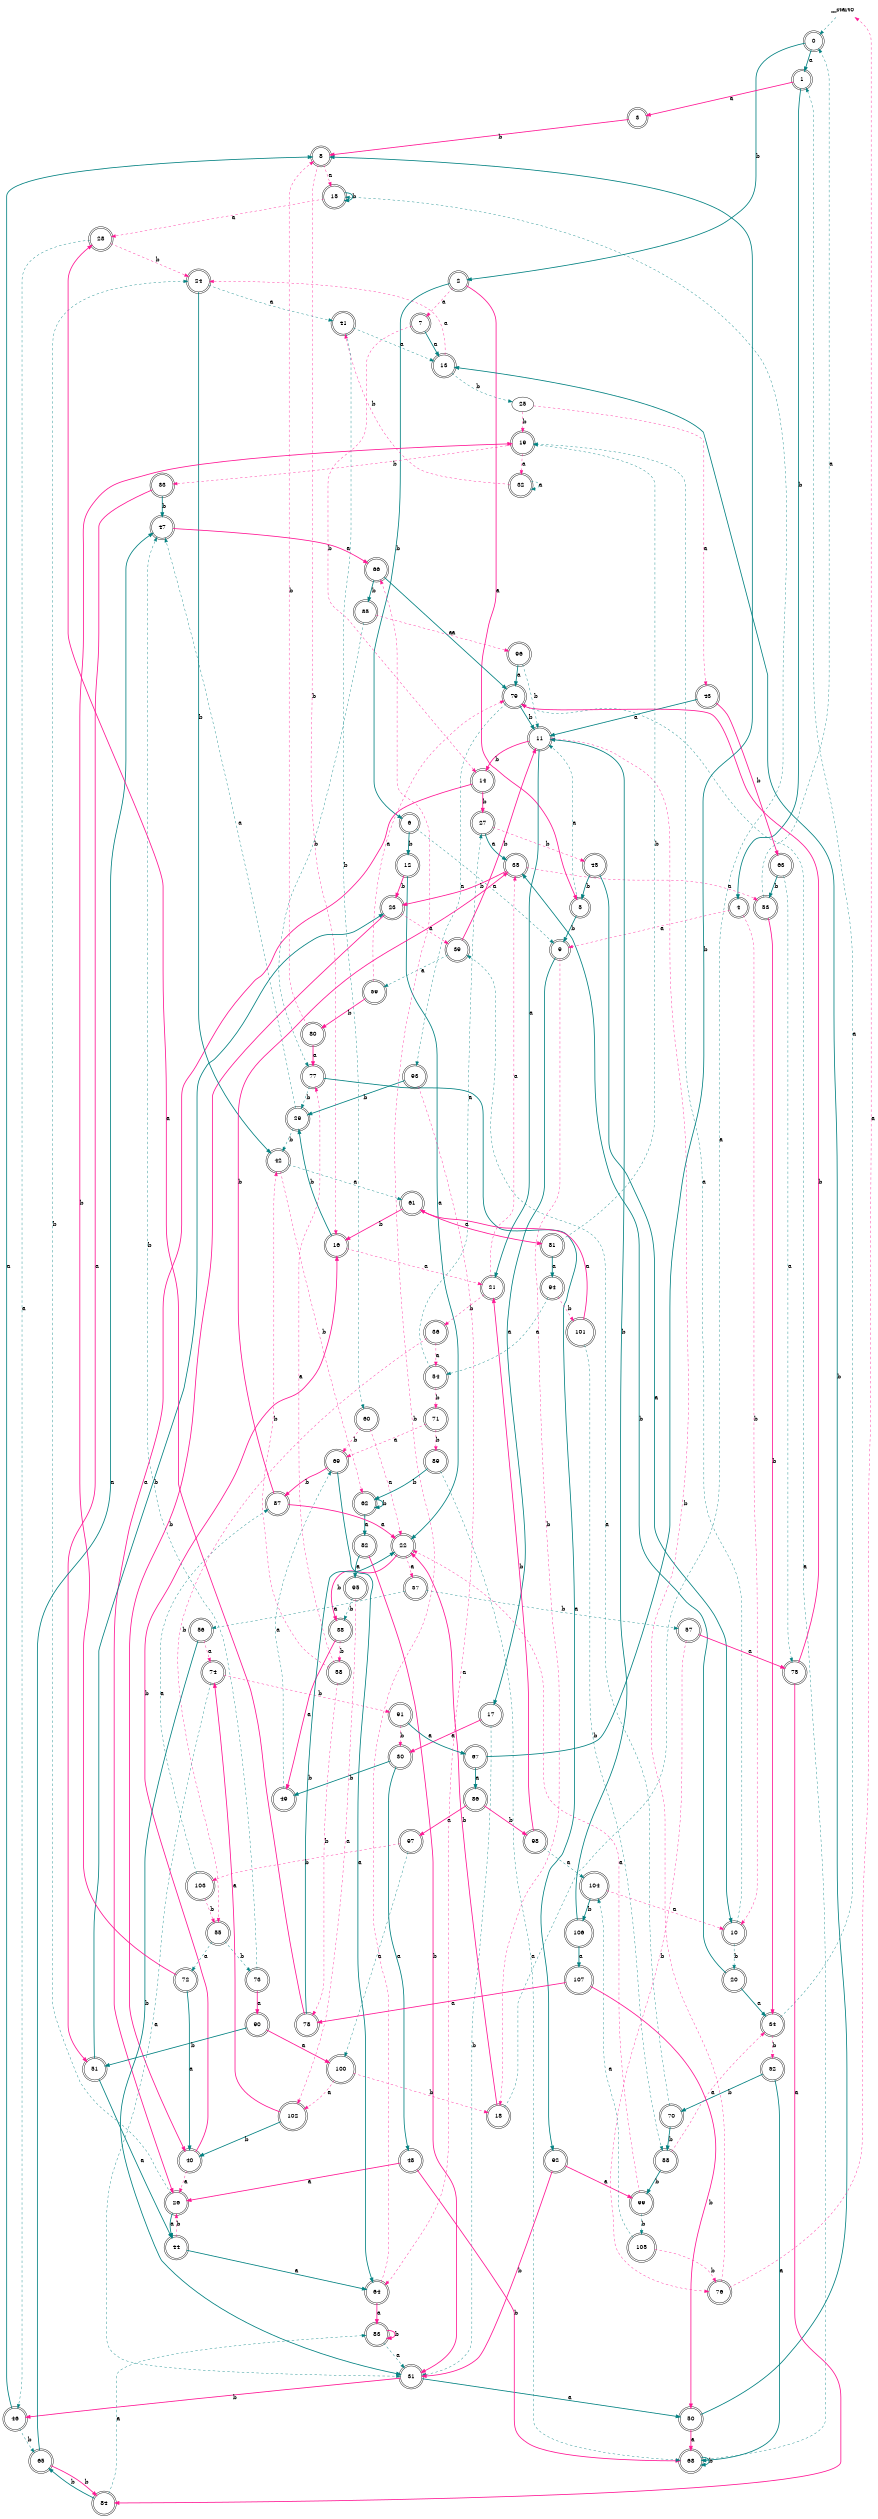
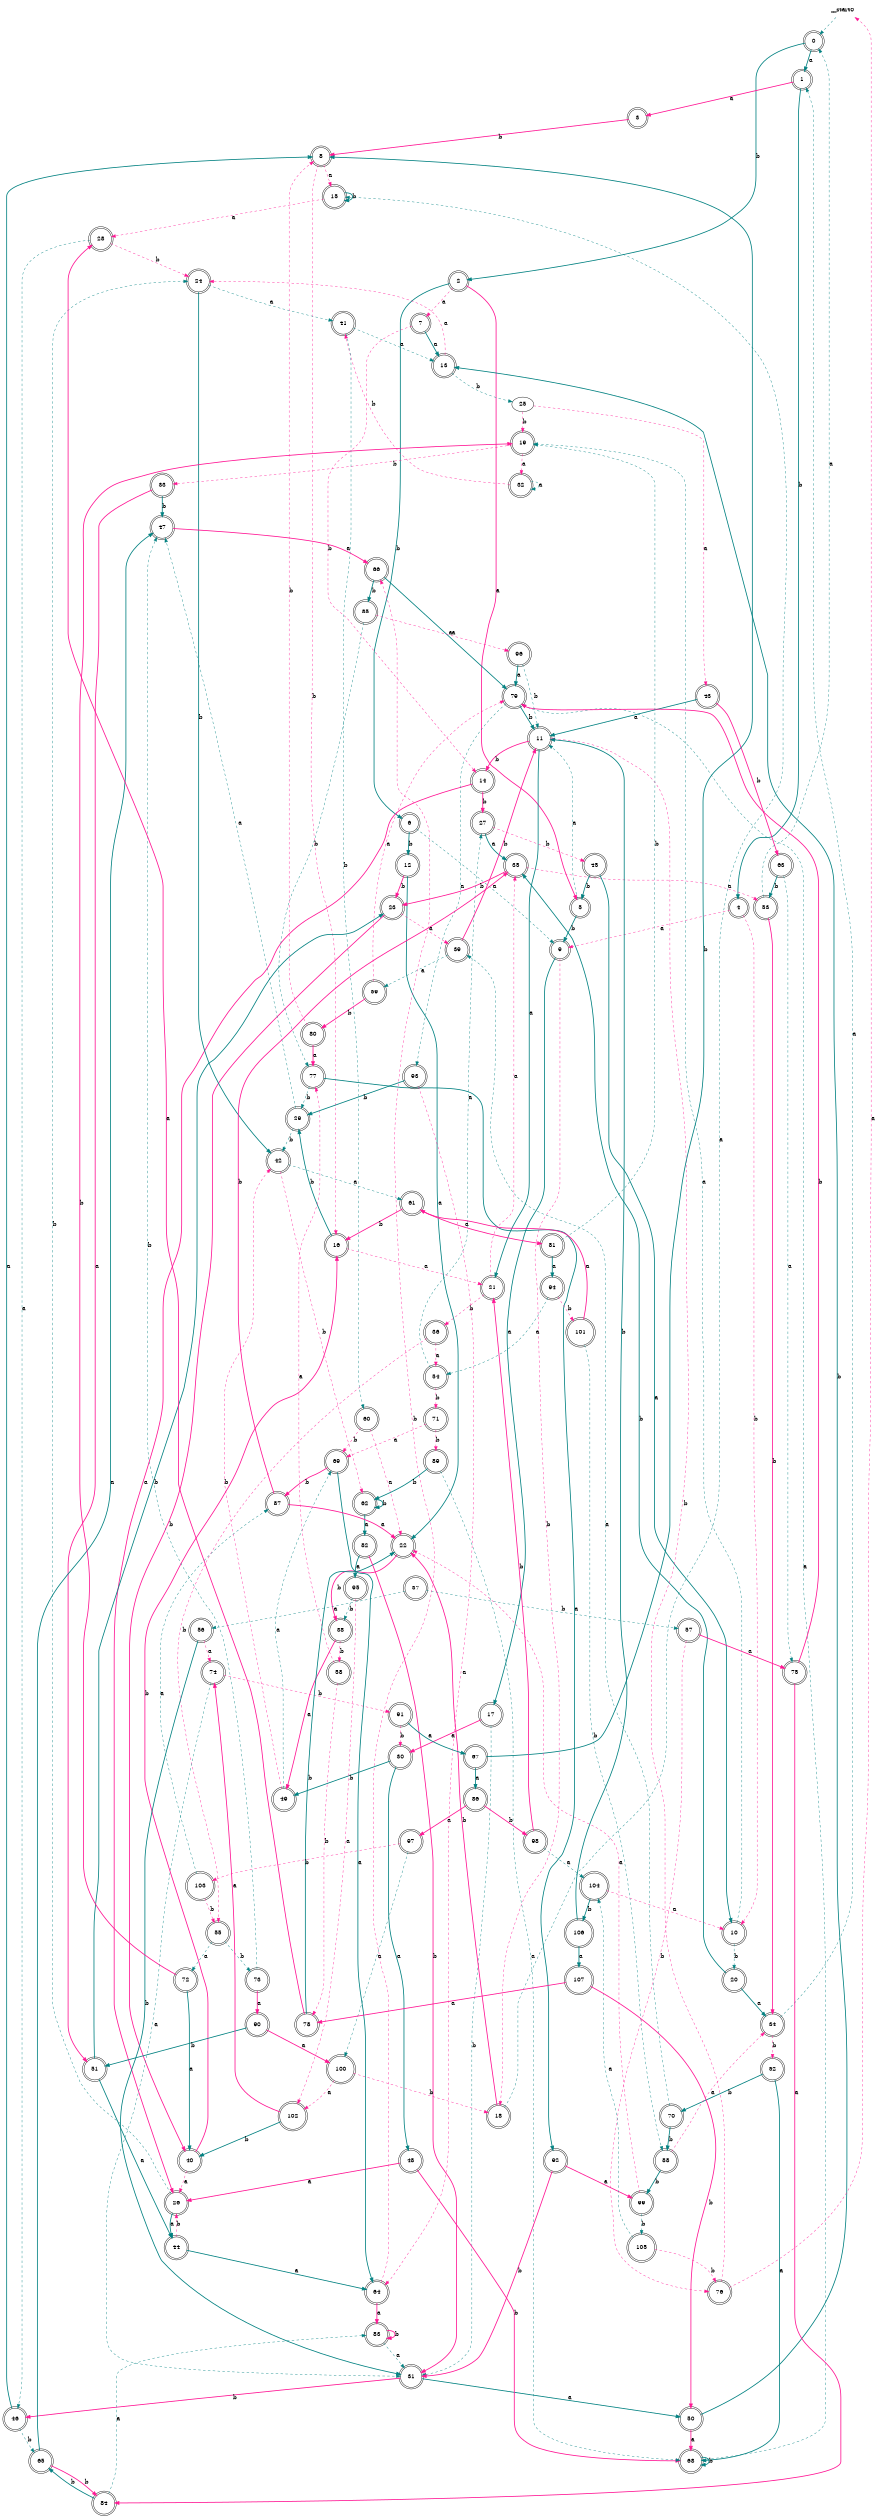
(271, 1433) -> (225, 1478)
(409, 1565) -> none
